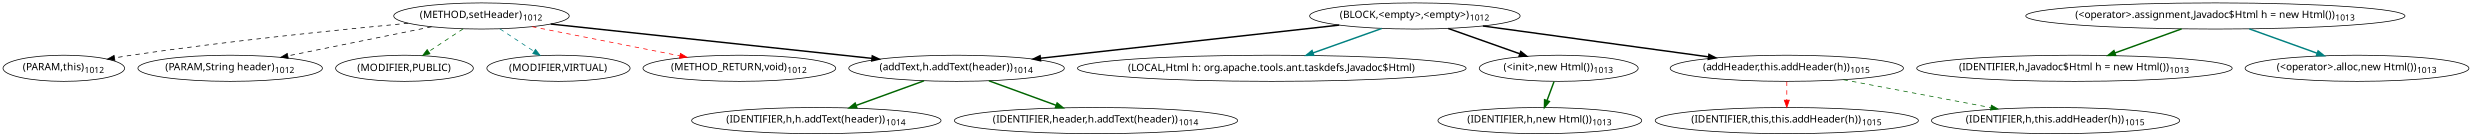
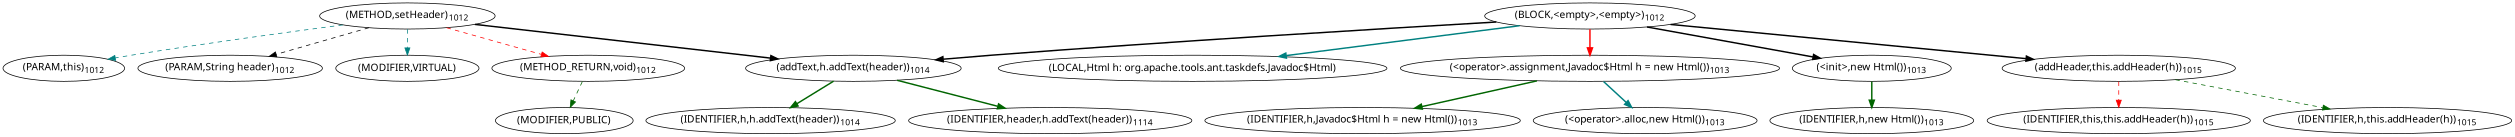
(261, 39) -> (229, 40)
none -> (1590, 39)
(446, 40) -> (578, 91)
(1189, 119) -> (1143, 119)
